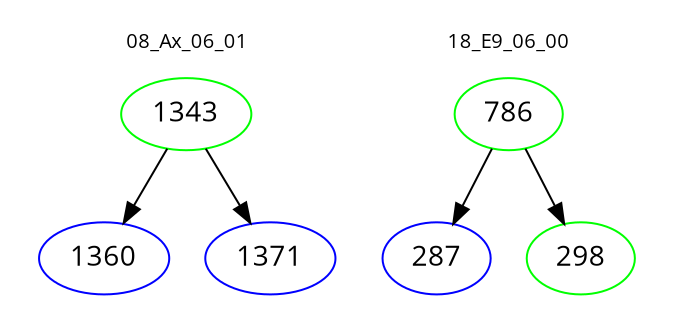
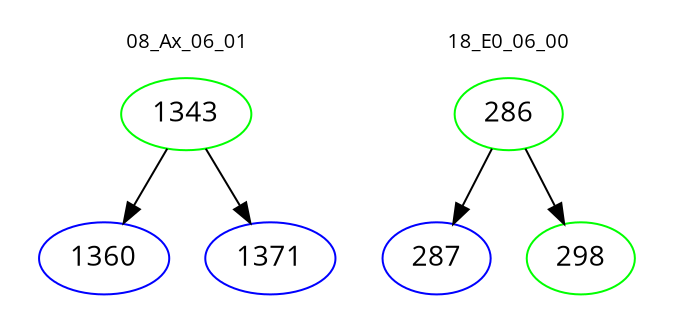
(509, 43) -> (509, 43)
(509, 114) -> (509, 114)
